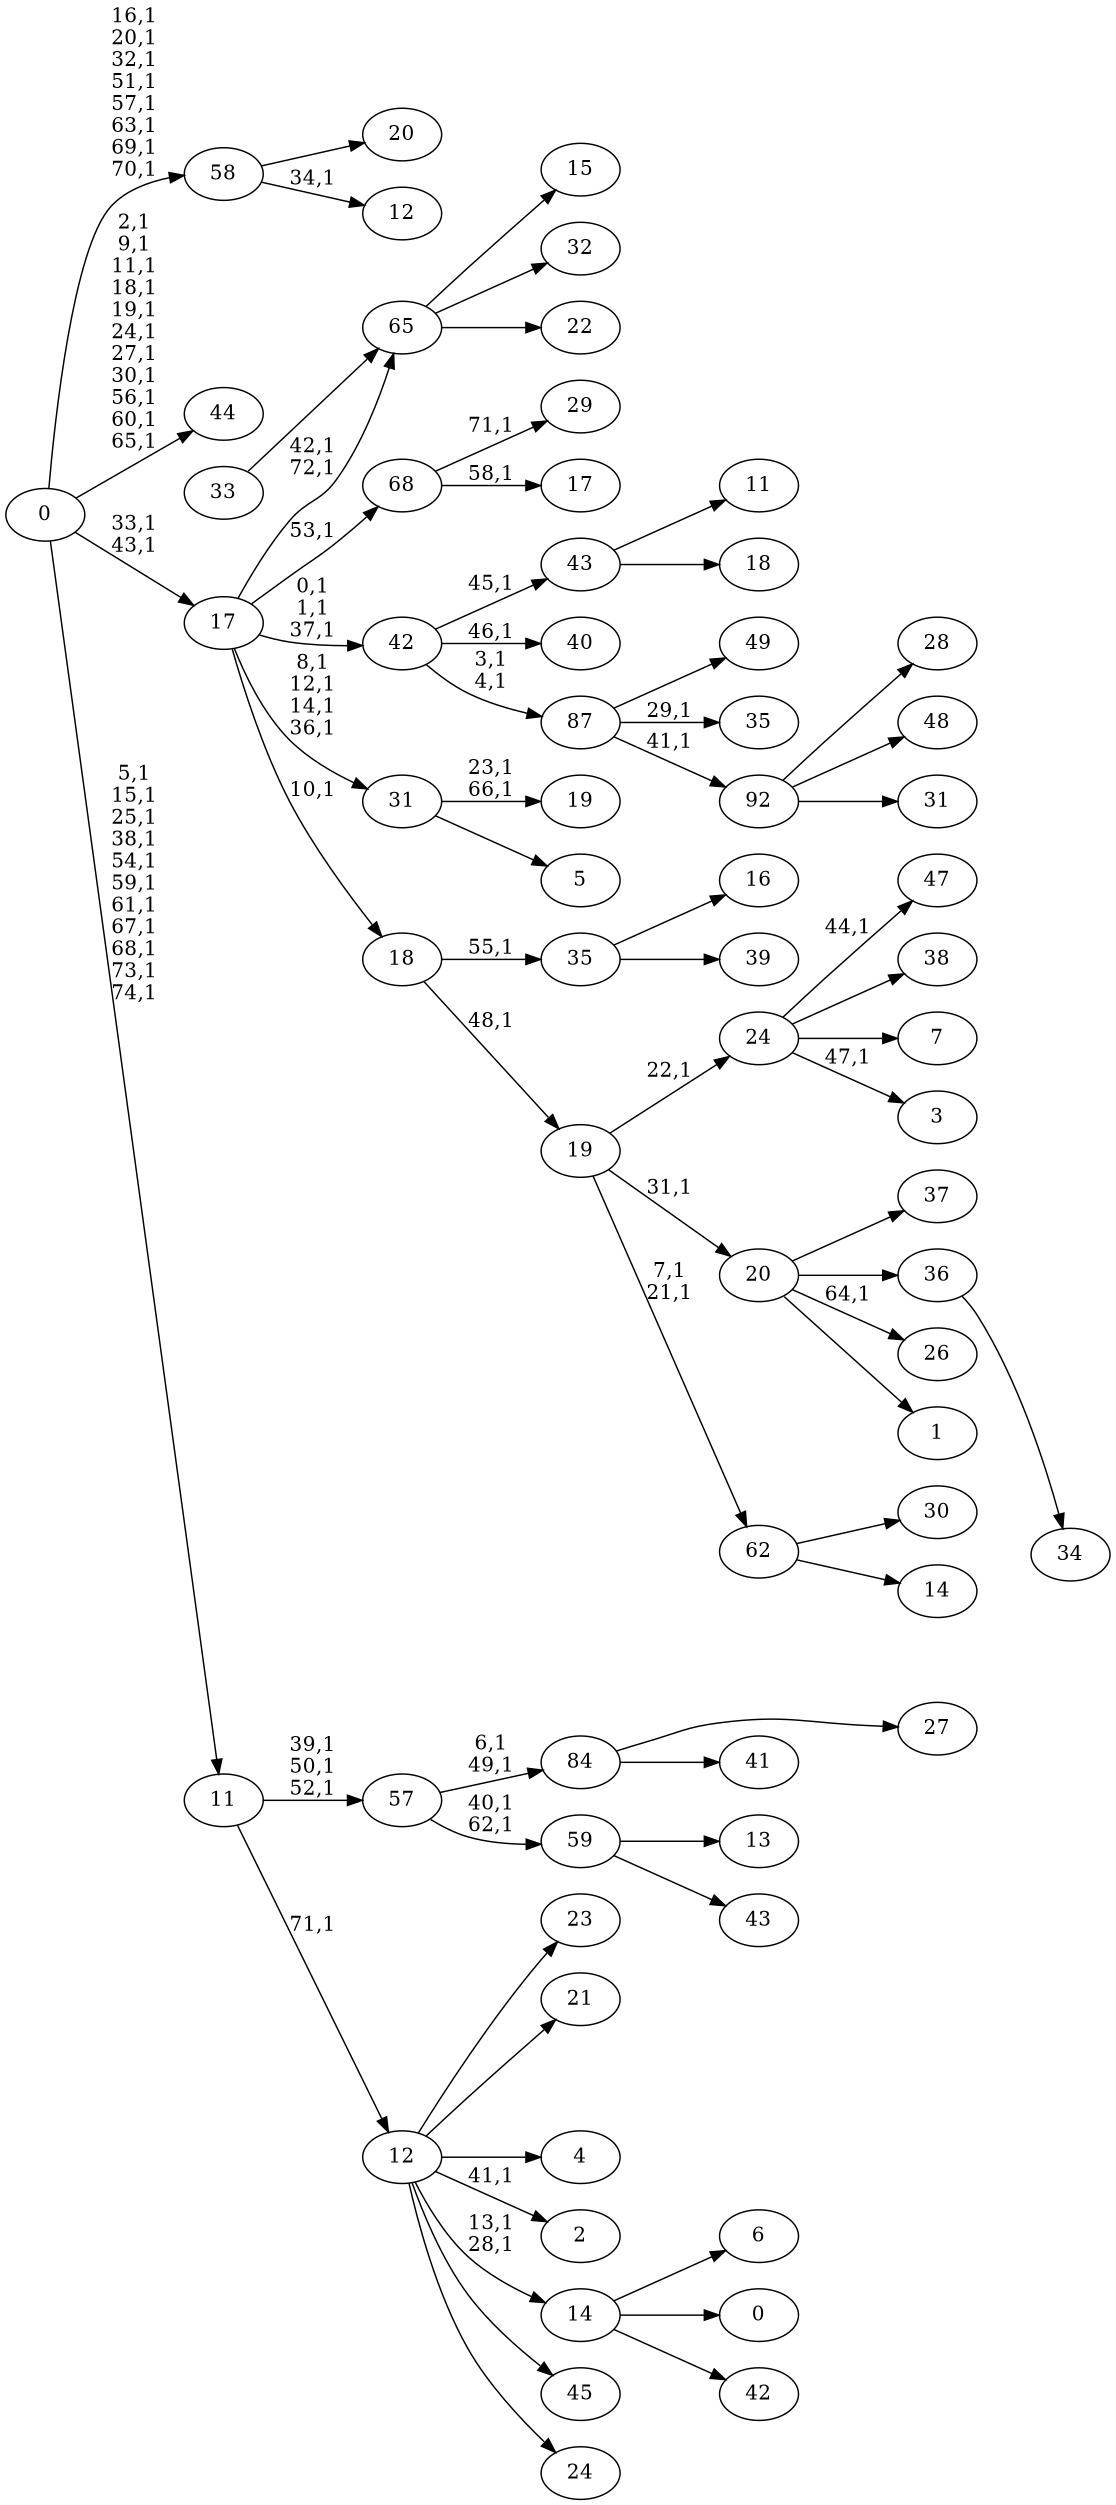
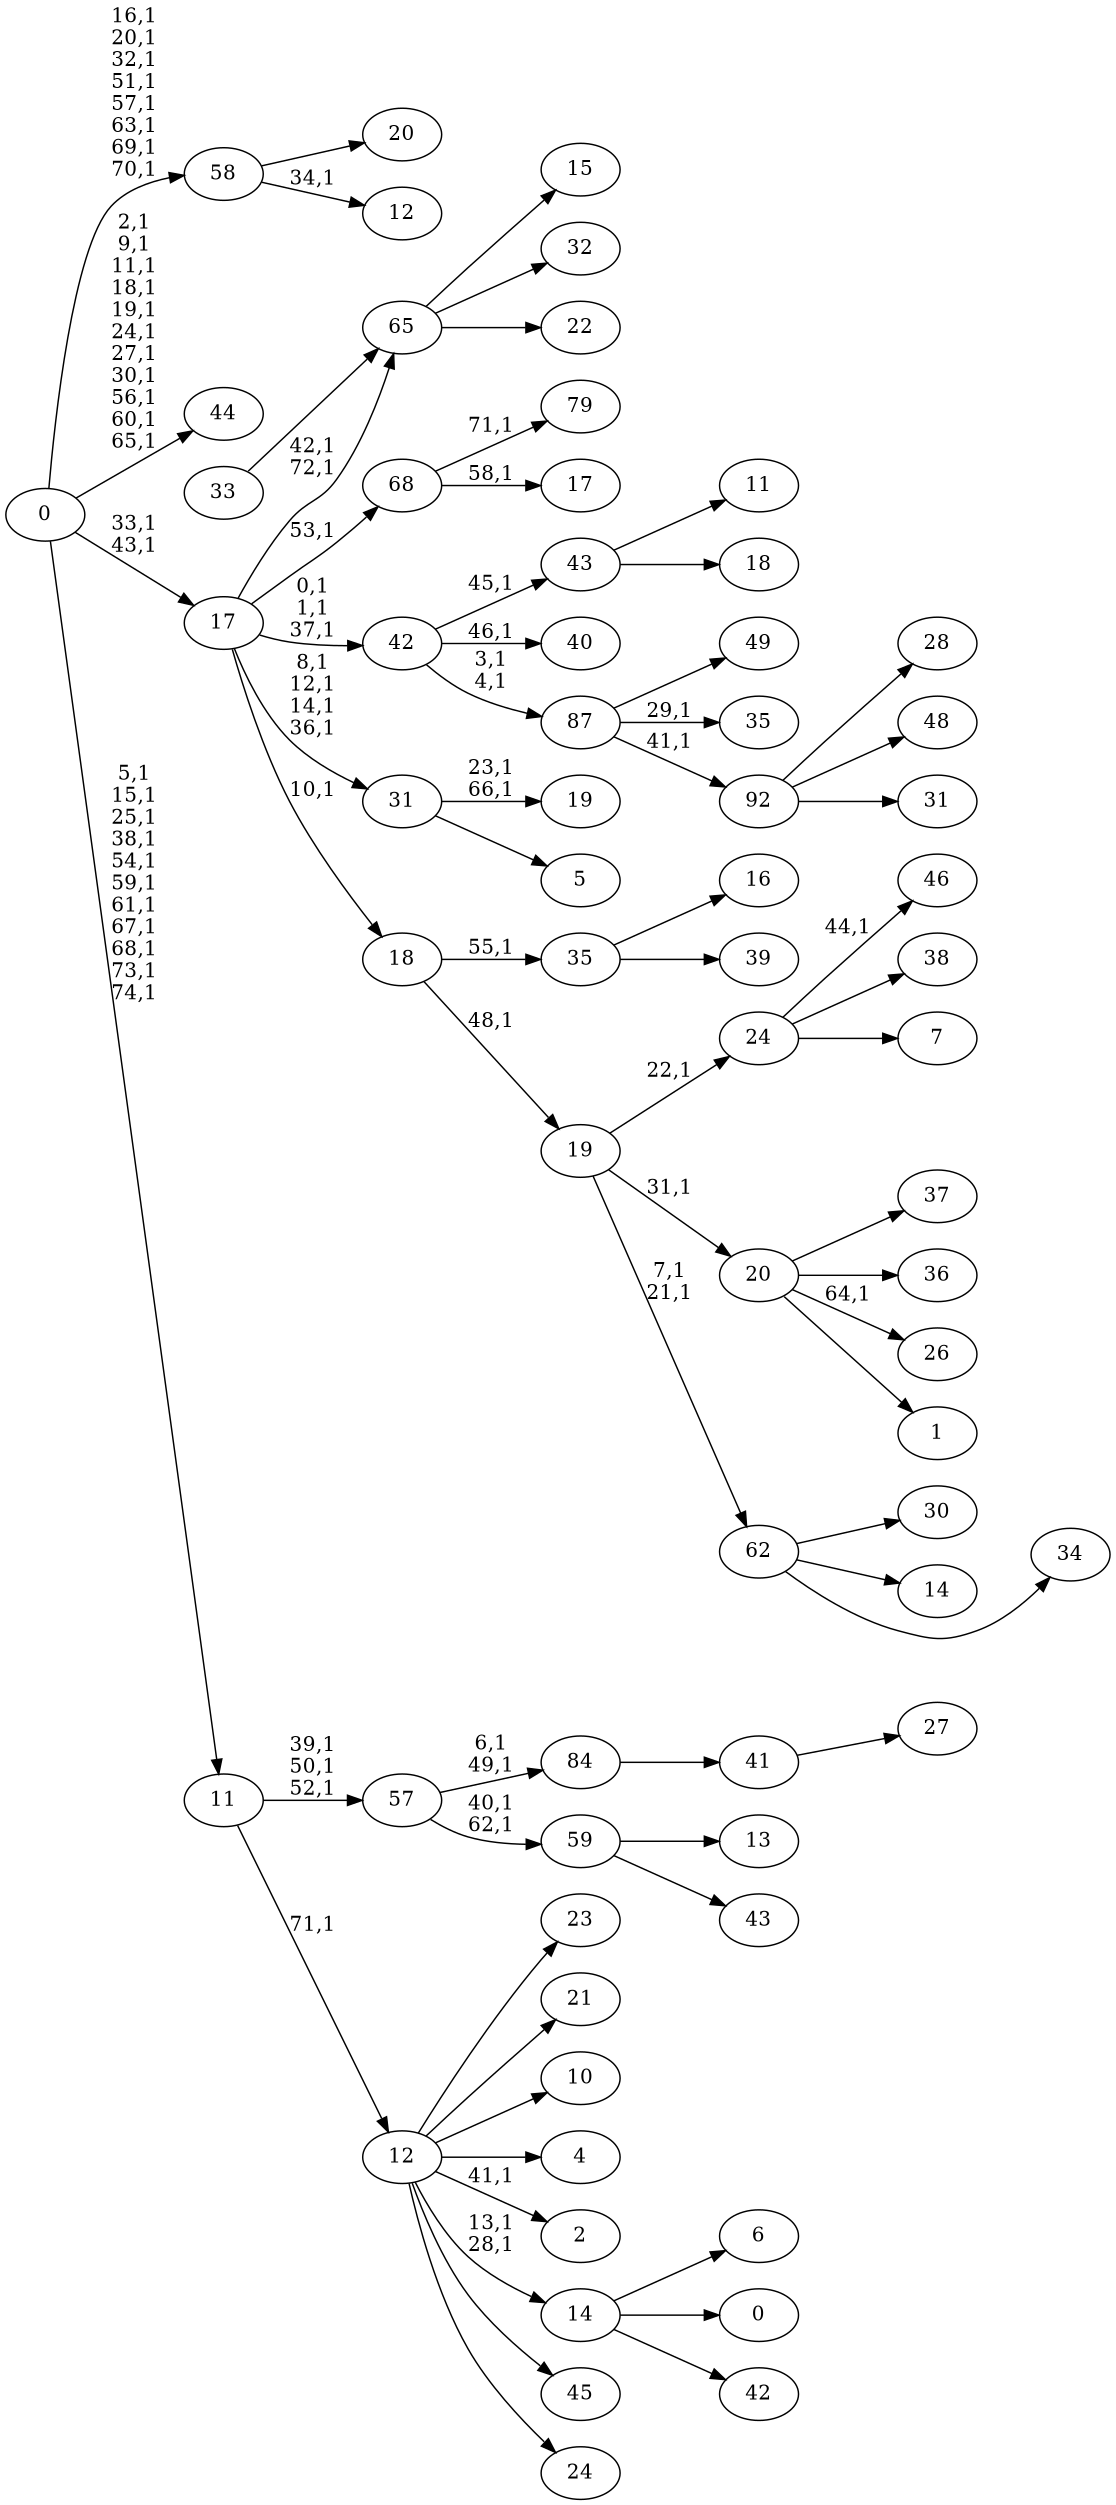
(581, 407) -> (581, 407)
(937, 880) -> (937, 880)
(937, 1117) -> none
(1020, 1401) -> (912, 1634)
(748, 1720) -> (841, 1747)
none -> (581, 2078)
